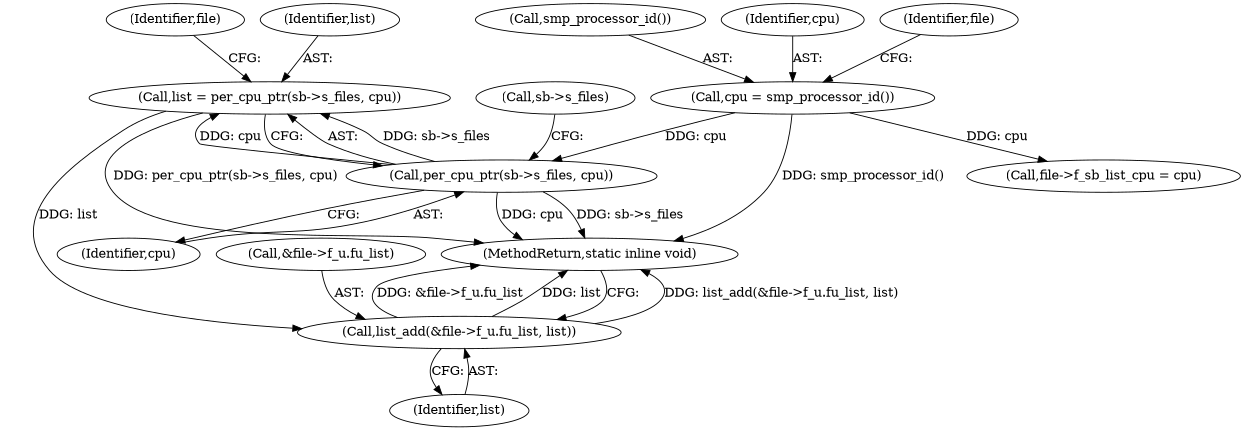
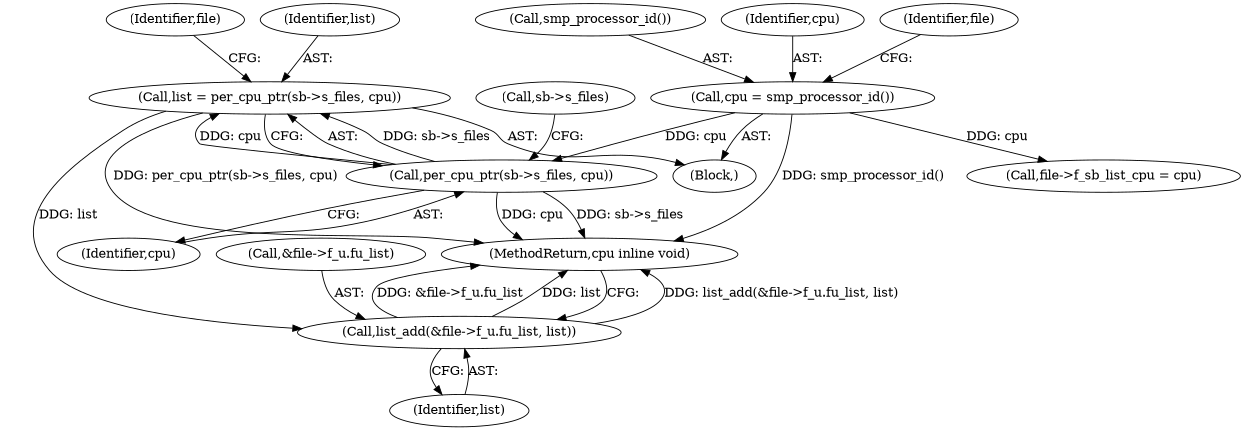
none -> (715, 176)
(590, 254) -> (590, 254)
